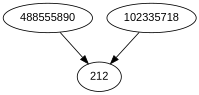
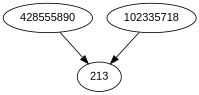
(48, 18) -> (48, 18)
(99, 77) -> (99, 77)
